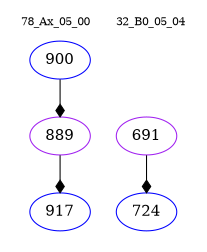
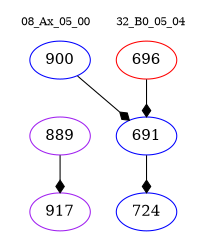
(56, 23) -> (56, 23)
none -> (147, 60)
(60, 92) -> (92, 89)
(147, 136) -> (147, 136)
(60, 212) -> (60, 212)
